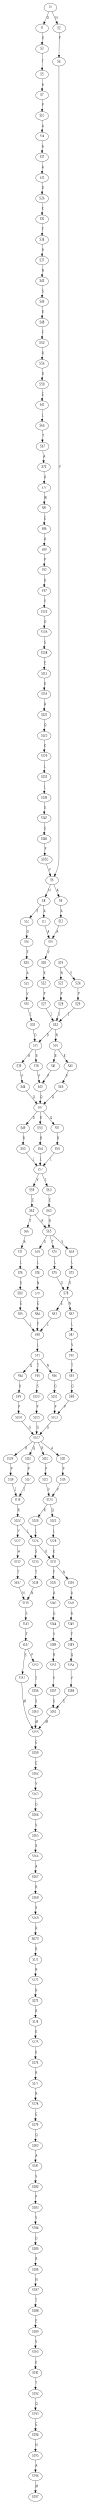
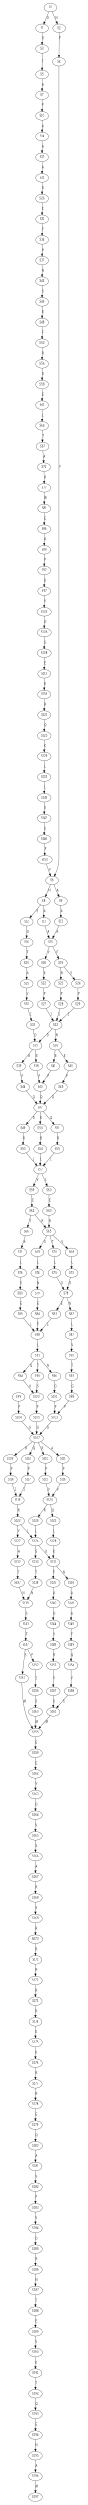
(45, 860) -> (45, 860)
none -> (55, 952)
(20, 1385) -> (28, 1386)
